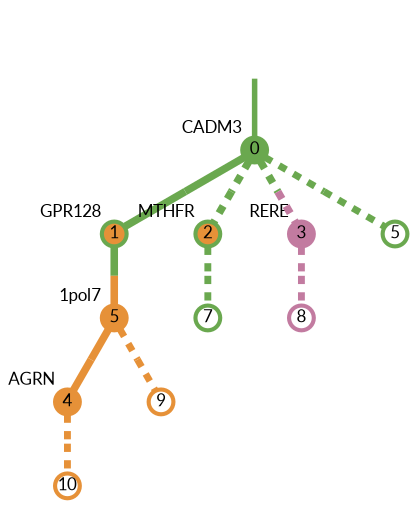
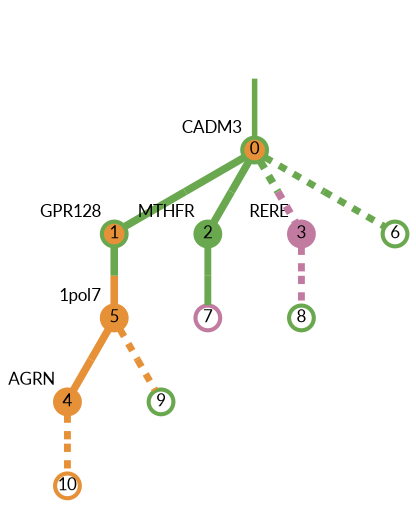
(255, 150) -> (255, 150)
(231, 192) -> (231, 192)
(208, 234) -> (208, 234)
(395, 234) -> (395, 234)
(208, 276) -> (208, 276)
(208, 318) -> (208, 318)
(301, 318) -> (301, 318)
(161, 402) -> (161, 402)
